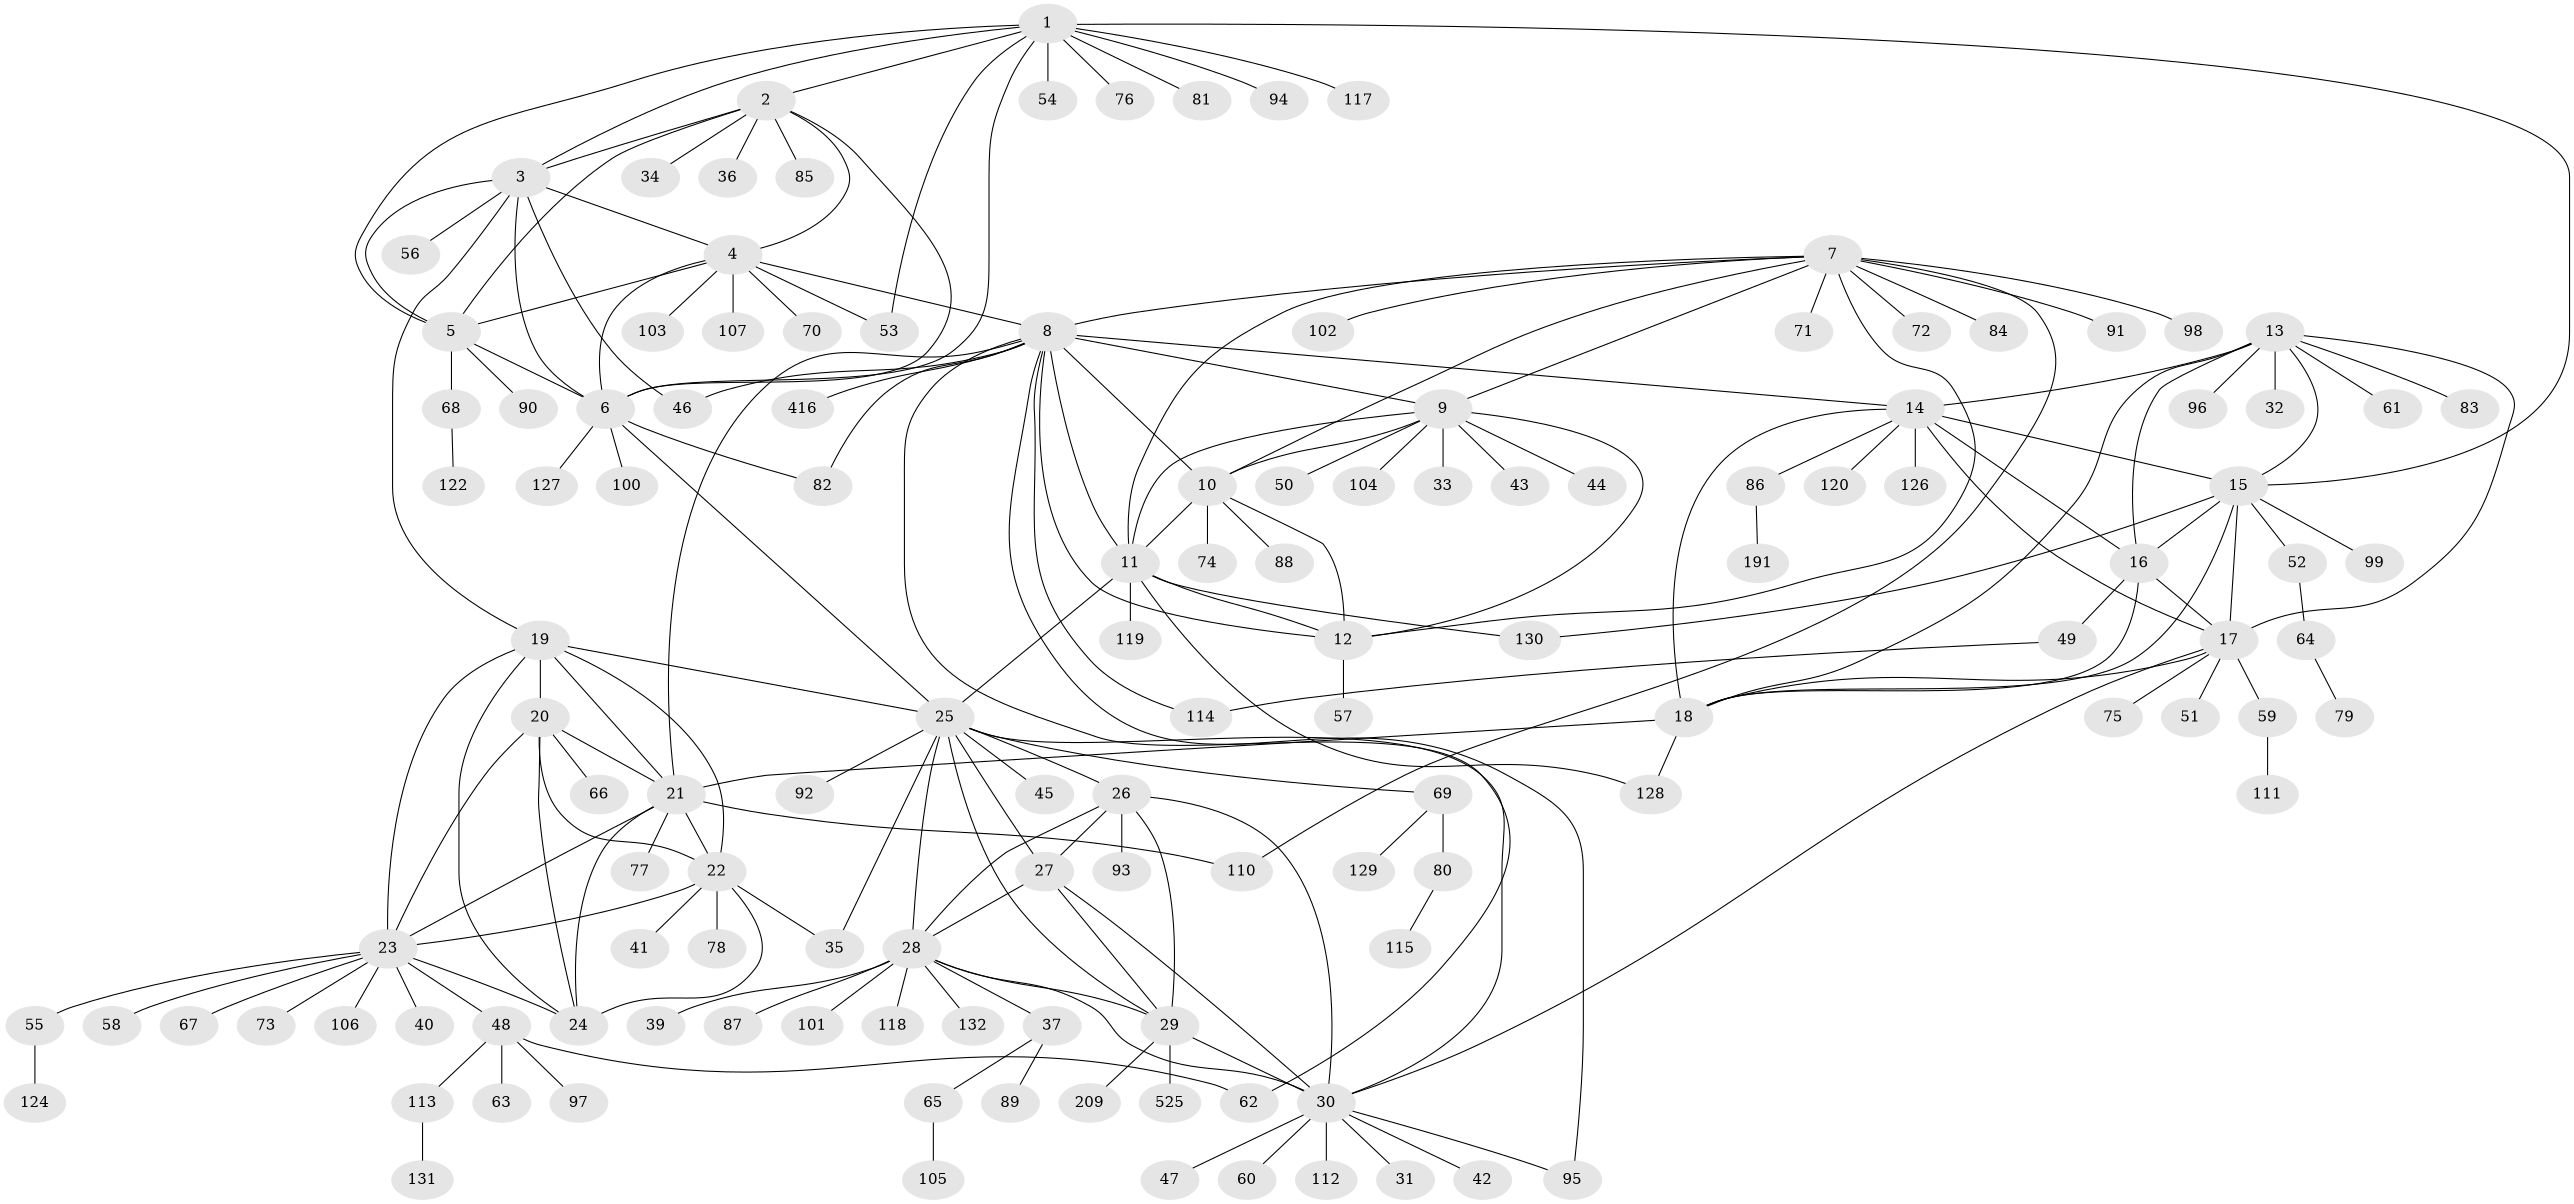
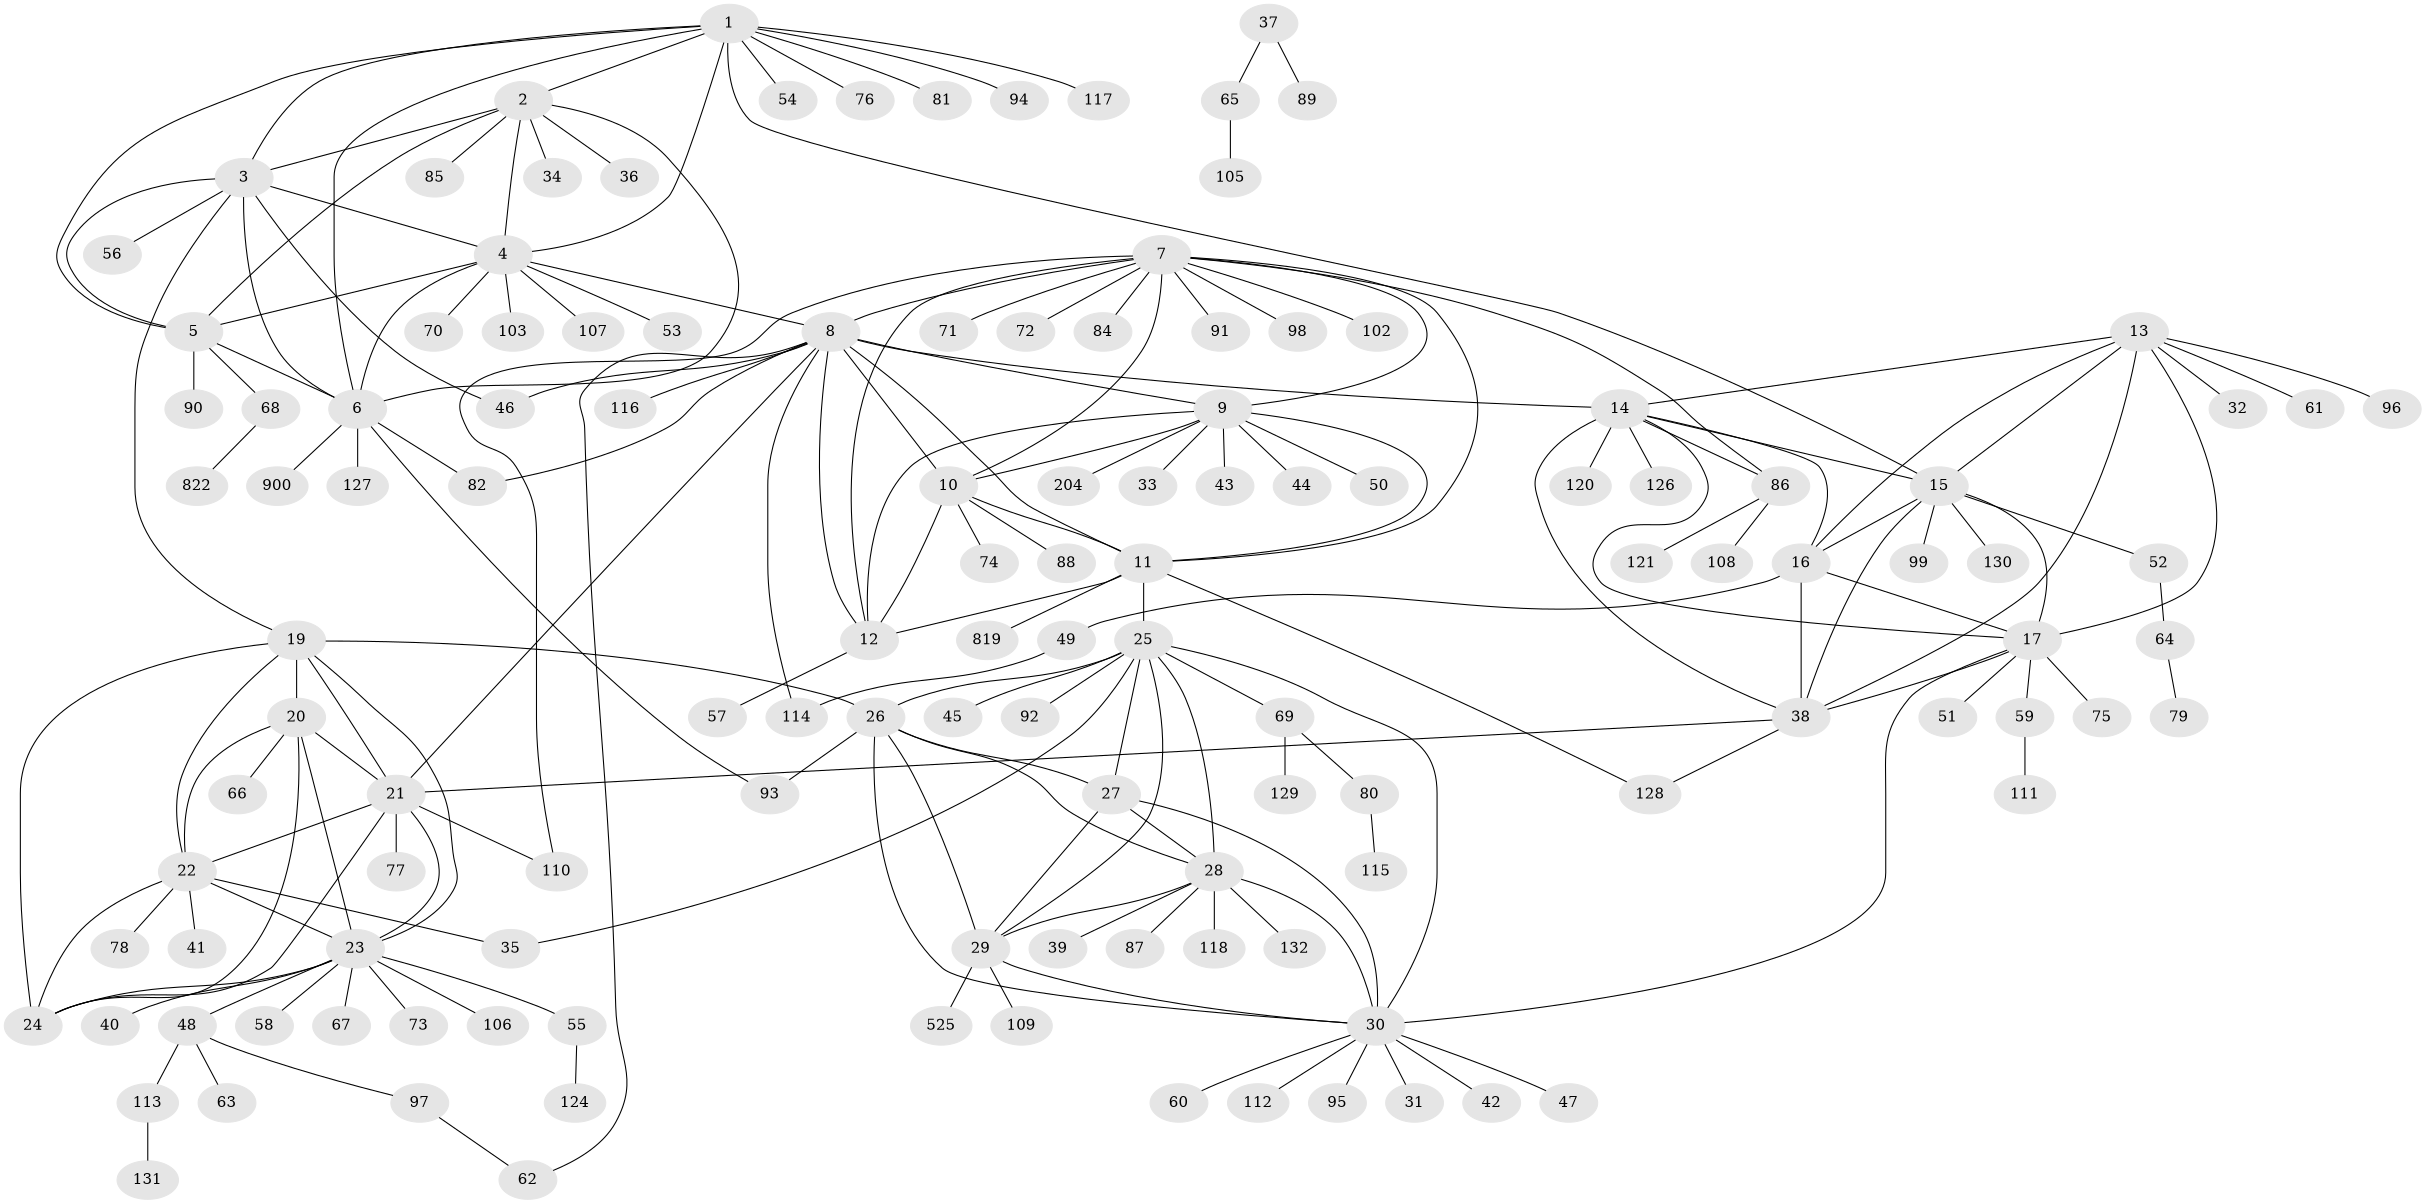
(933, 160) -> (672, 191)
none -> (1497, 314)
(803, 409) -> (625, 409)
(2470, 409) -> none
(454, 486) -> (197, 486)
(627, 486) -> (277, 486)
(1364, 486) -> (1069, 486)
(776, 563) -> (547, 618)
none -> (1722, 563)
(1758, 563) -> (1642, 563)
(1325, 612) -> none
(1130, 640) -> (987, 640)
(743, 679) -> (606, 656)
(1684, 717) -> (1801, 717)
(1138, 727) -> none
(982, 987) -> none
(812, 1026) -> none
(875, 1064) -> (474, 1141)
(1090, 1103) -> (1022, 1026)
